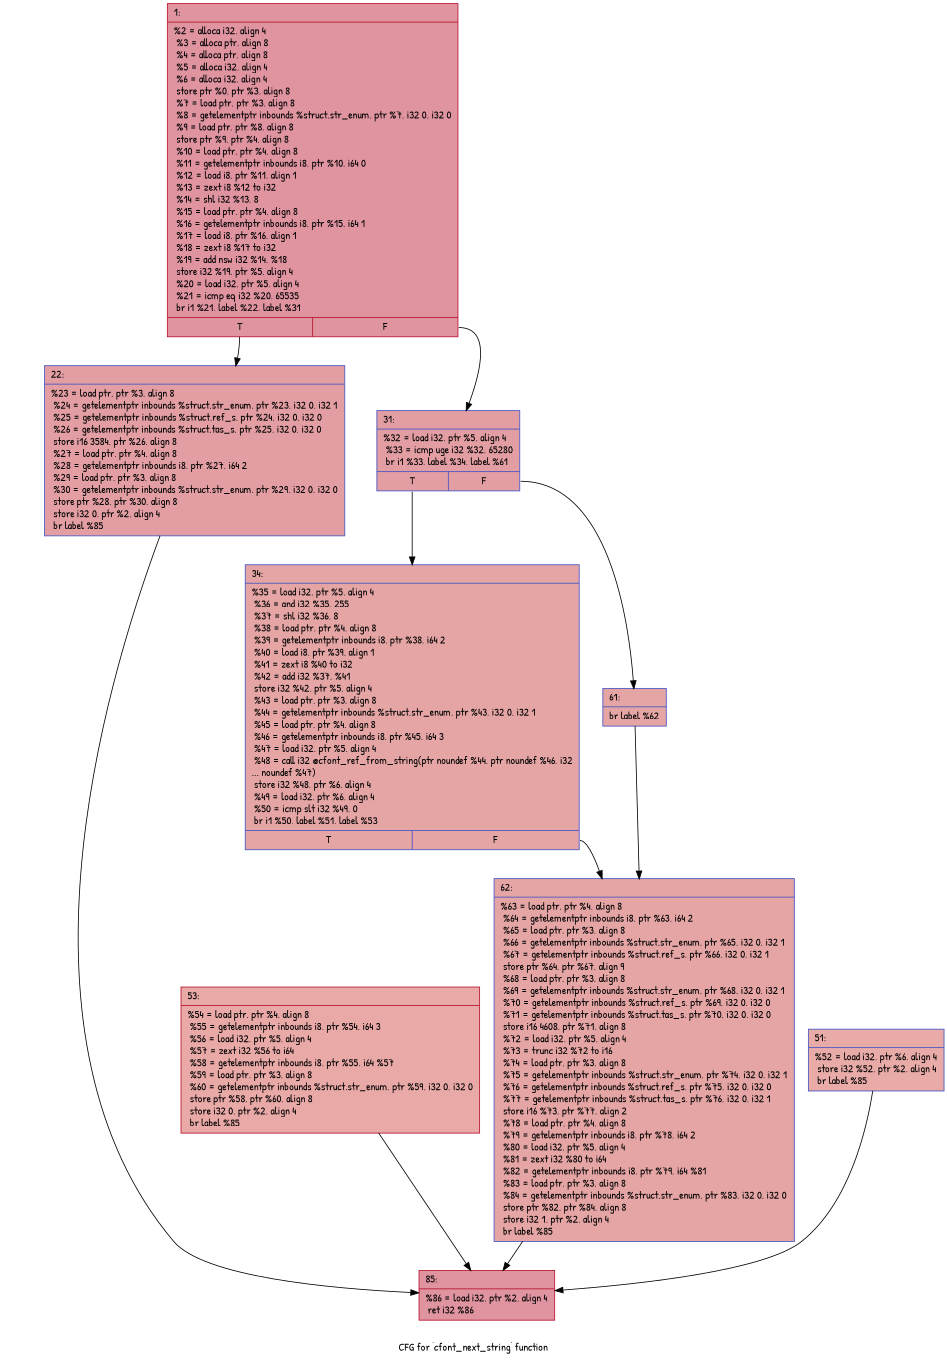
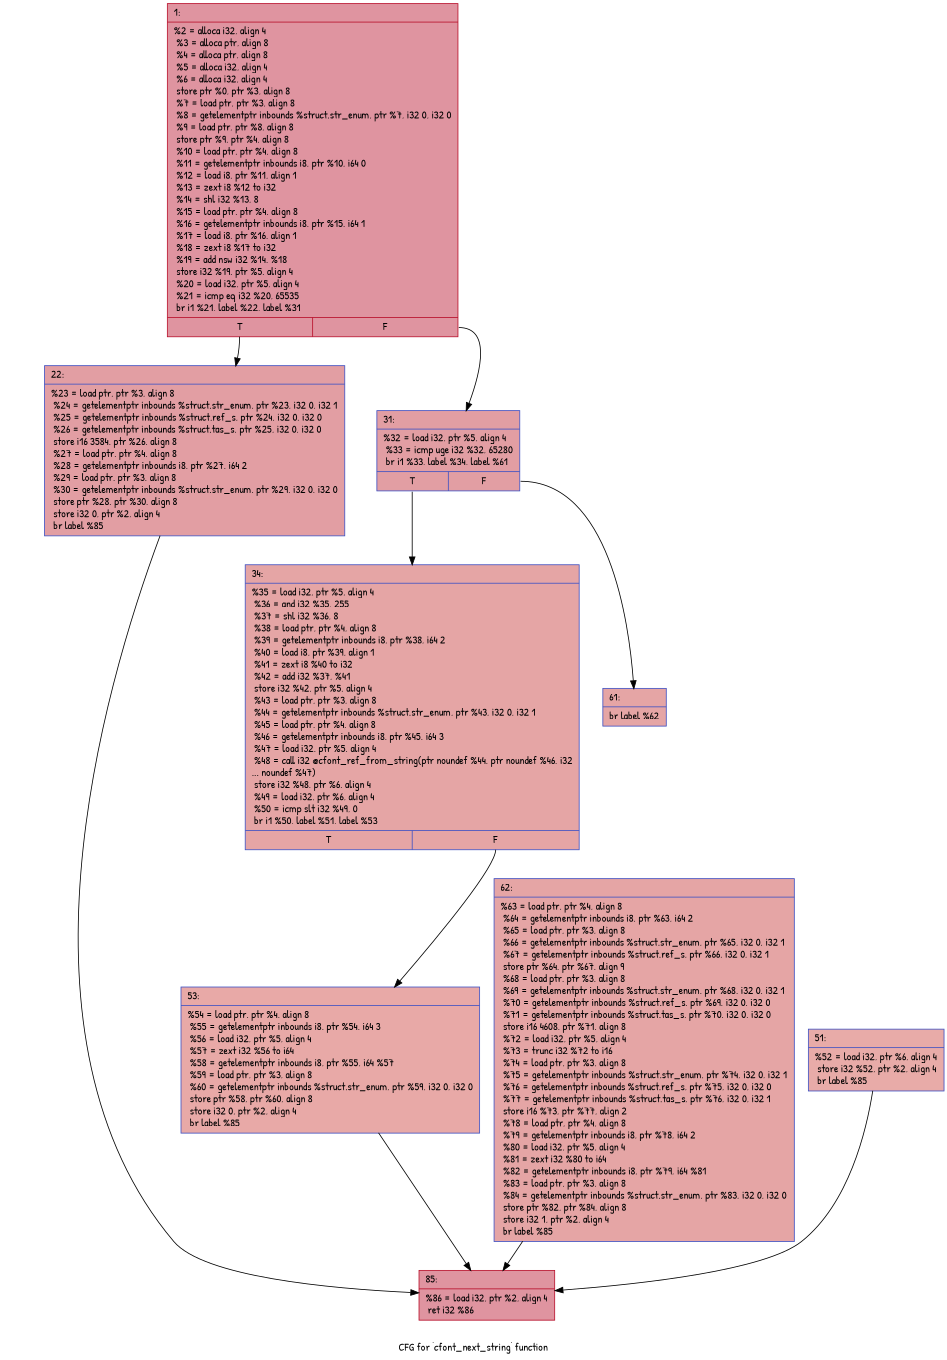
(637, 798) -> none
(592, 854) -> (452, 918)
(330, 1060) -> (330, 1060)
